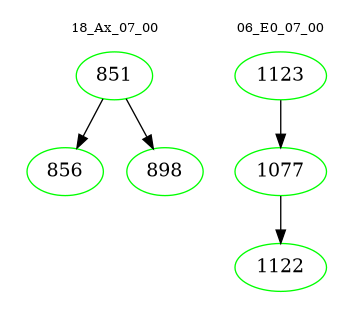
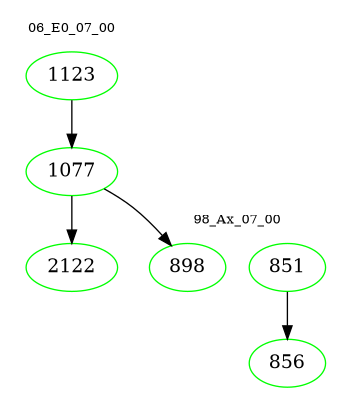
(115, 29) -> (238, 220)
(136, 118) -> (147, 219)
(281, 267) -> (72, 267)
